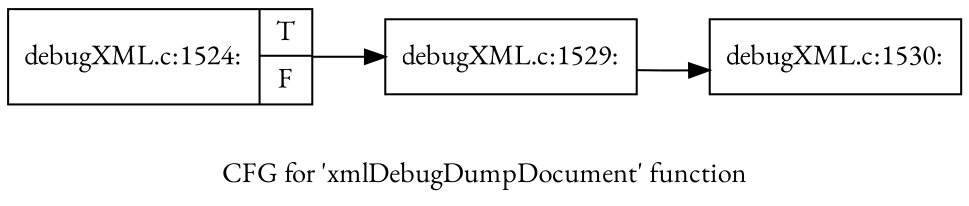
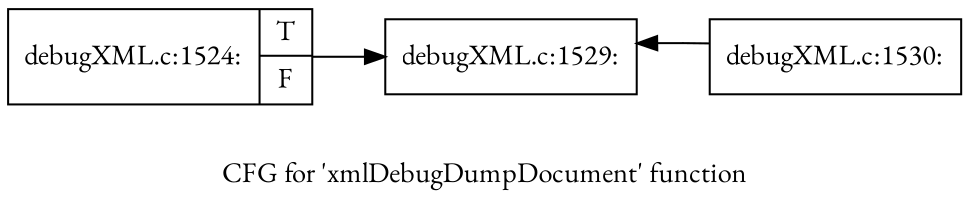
(663, 70) -> (684, 43)
